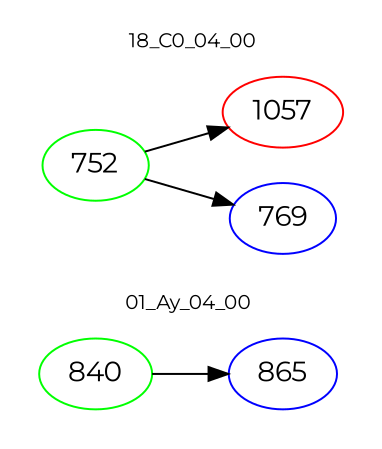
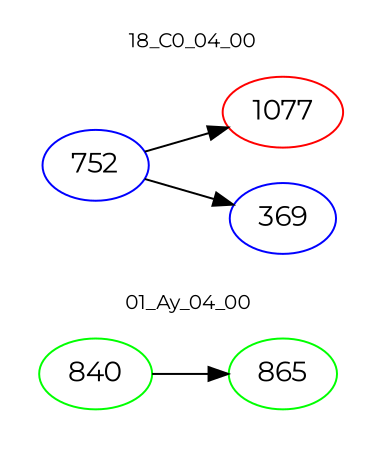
(283, 112) -> (283, 112)
(96, 165) -> (96, 165)
(283, 218) -> (283, 218)
(283, 374) -> (283, 374)
